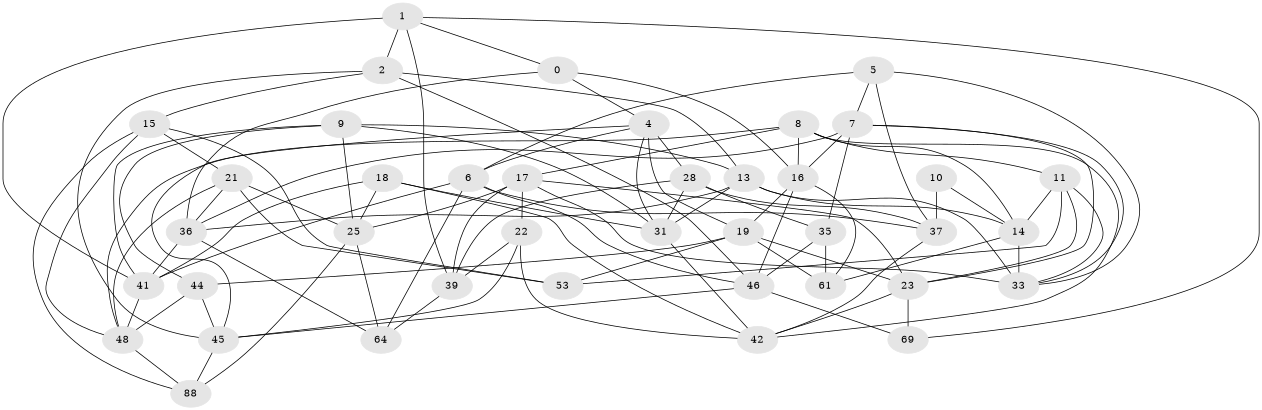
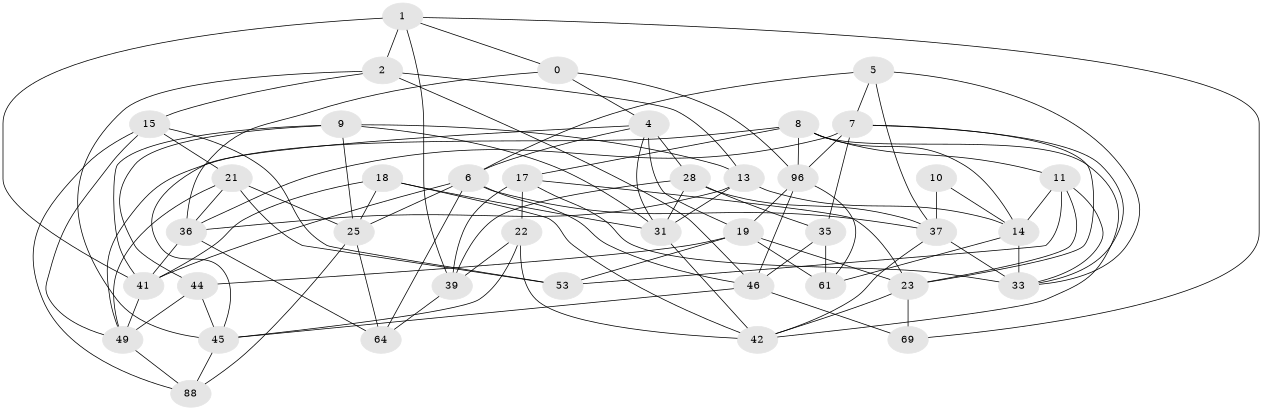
(798, 178) -> (798, 178)
(899, 199) -> (978, 259)
(441, 210) -> (412, 205)
(123, 340) -> (123, 340)
